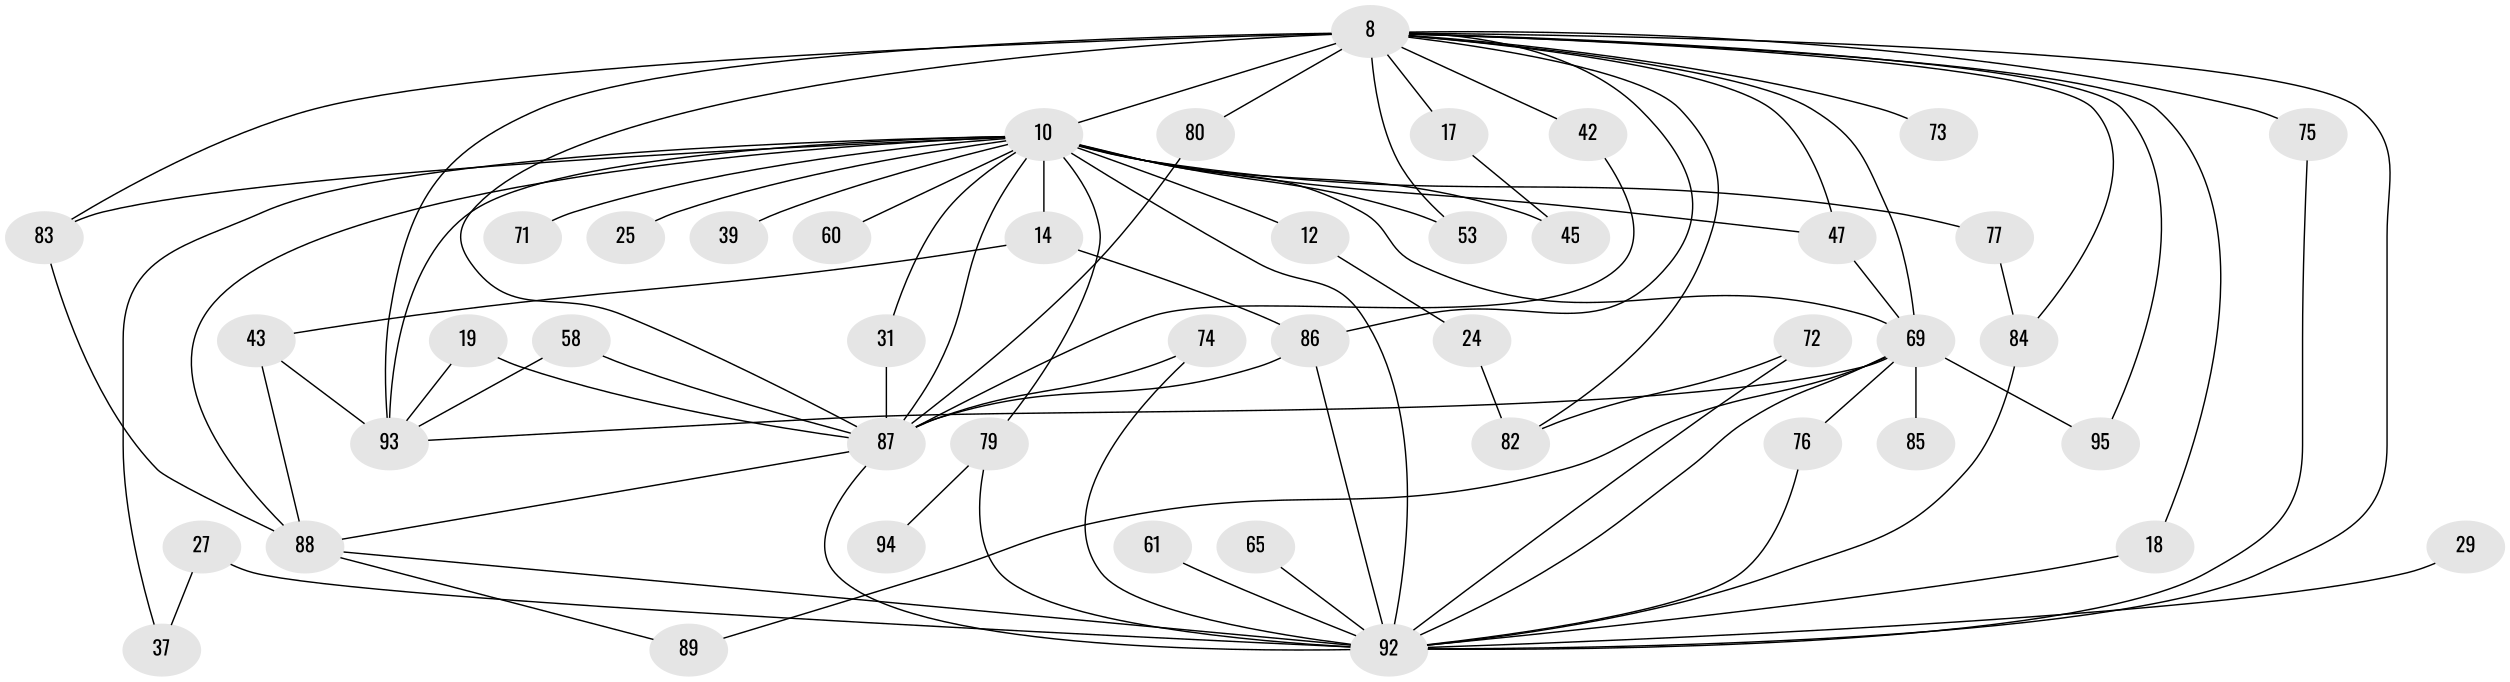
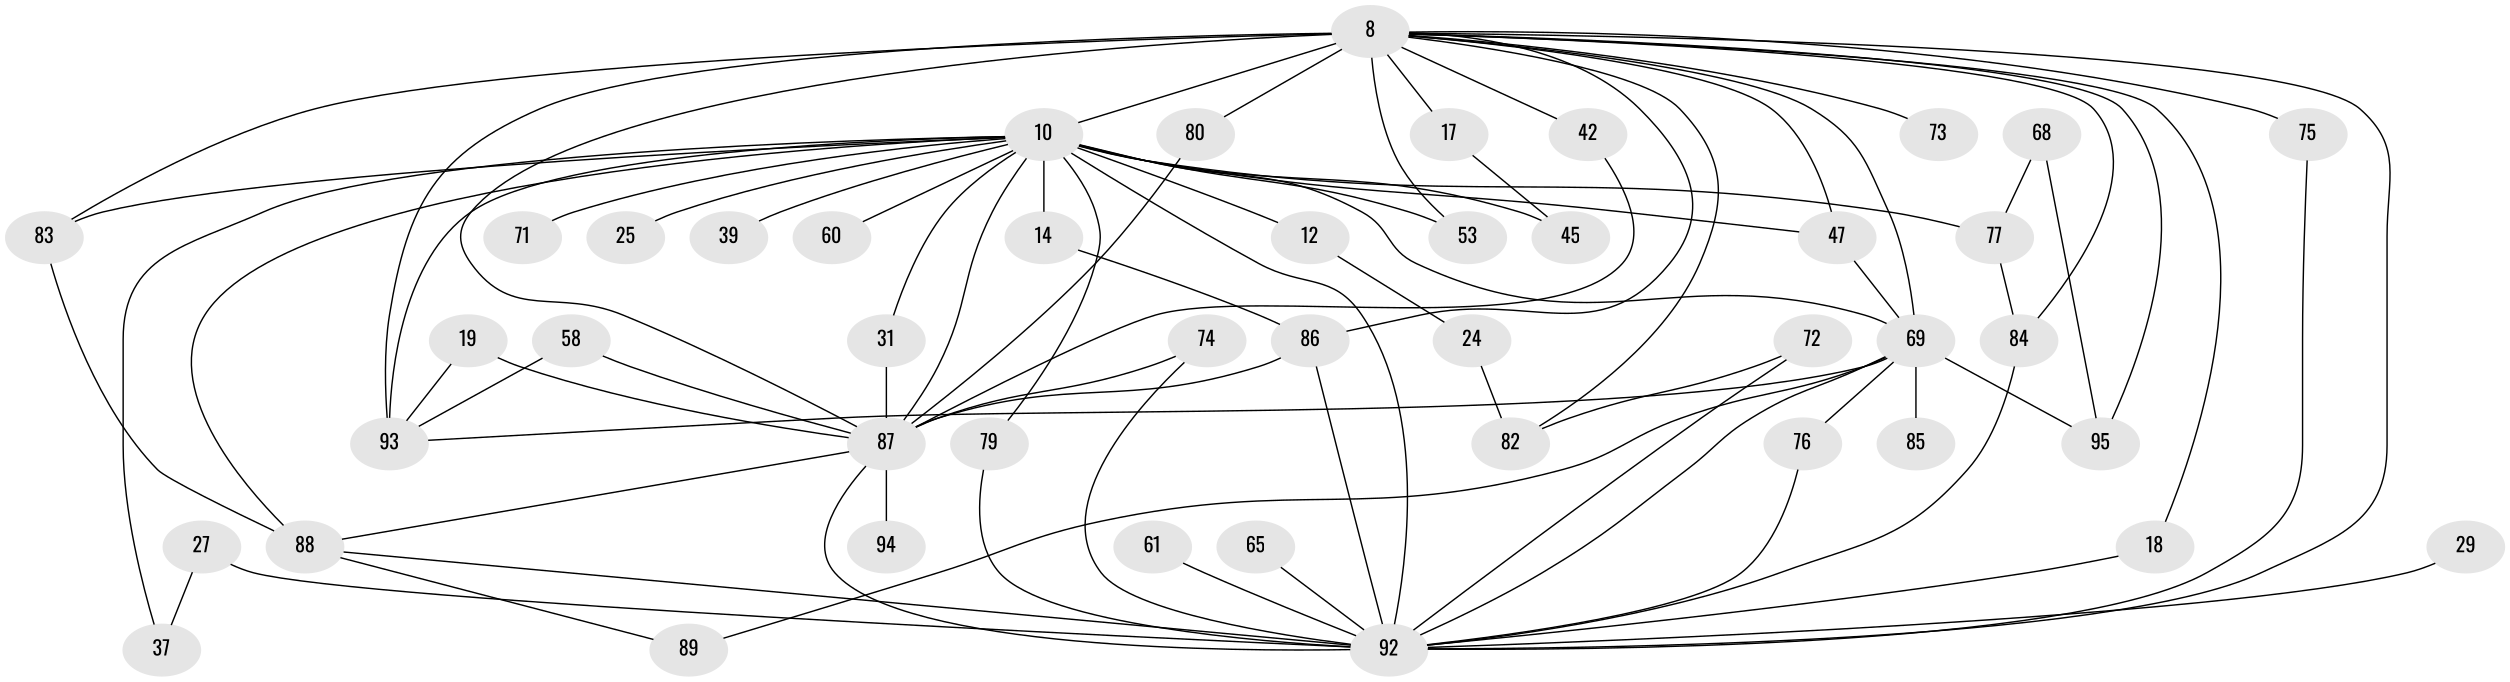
none -> (2042, 135)
(256, 341) -> none
(938, 495) -> (886, 496)
